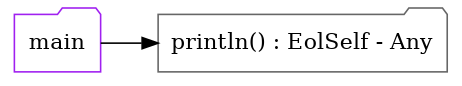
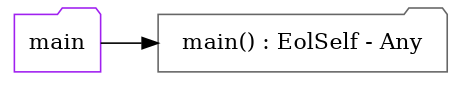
(303, 43) -> (303, 43)
